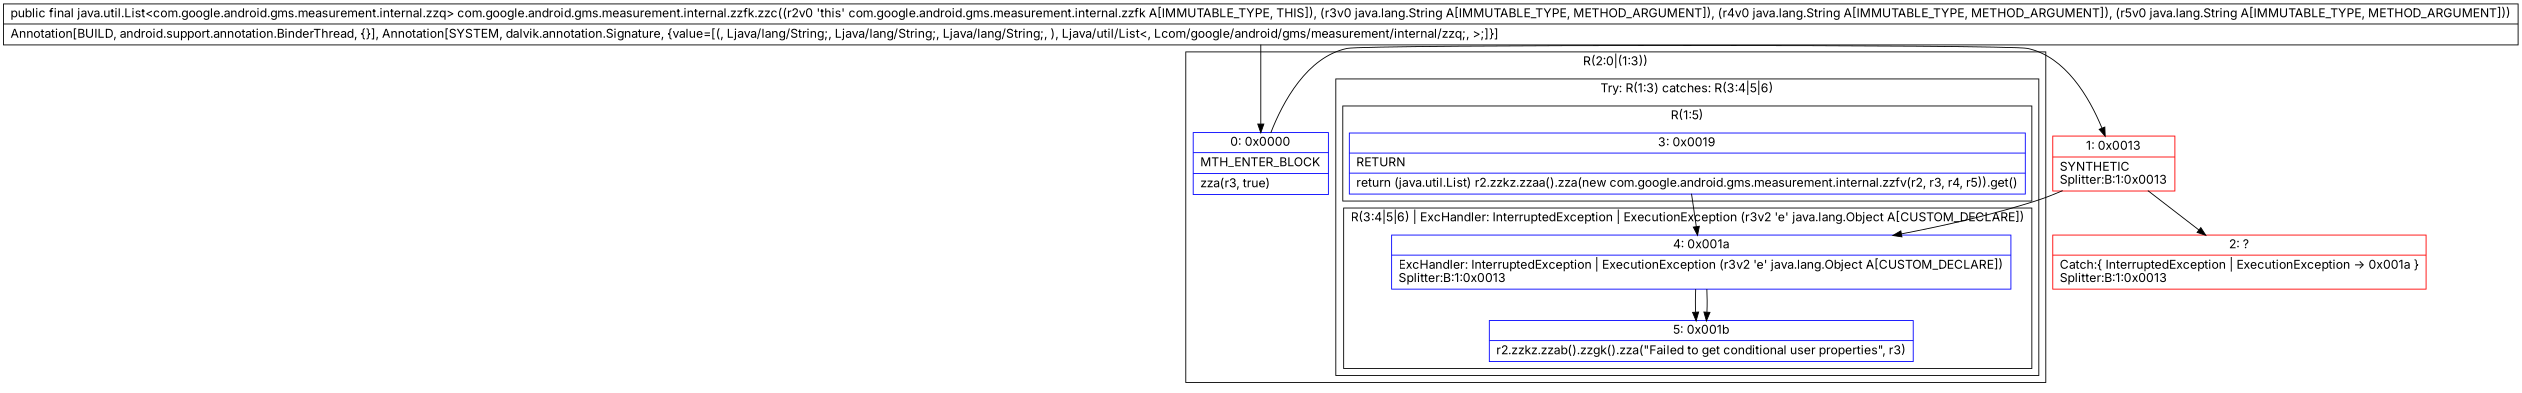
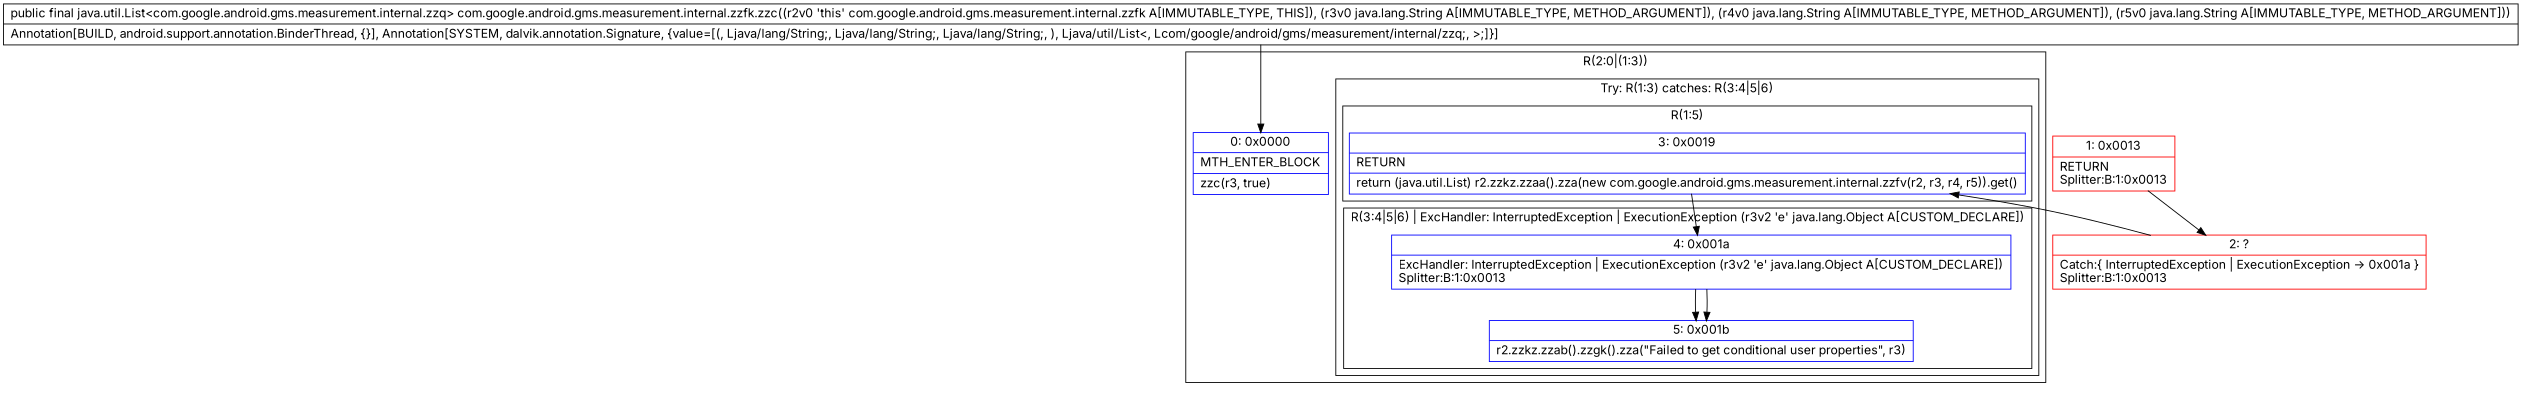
(1685, 45) -> none
(2095, 167) -> (2085, 167)
(1236, 184) -> (1236, 184)
none -> (2056, 212)
(1983, 216) -> none
